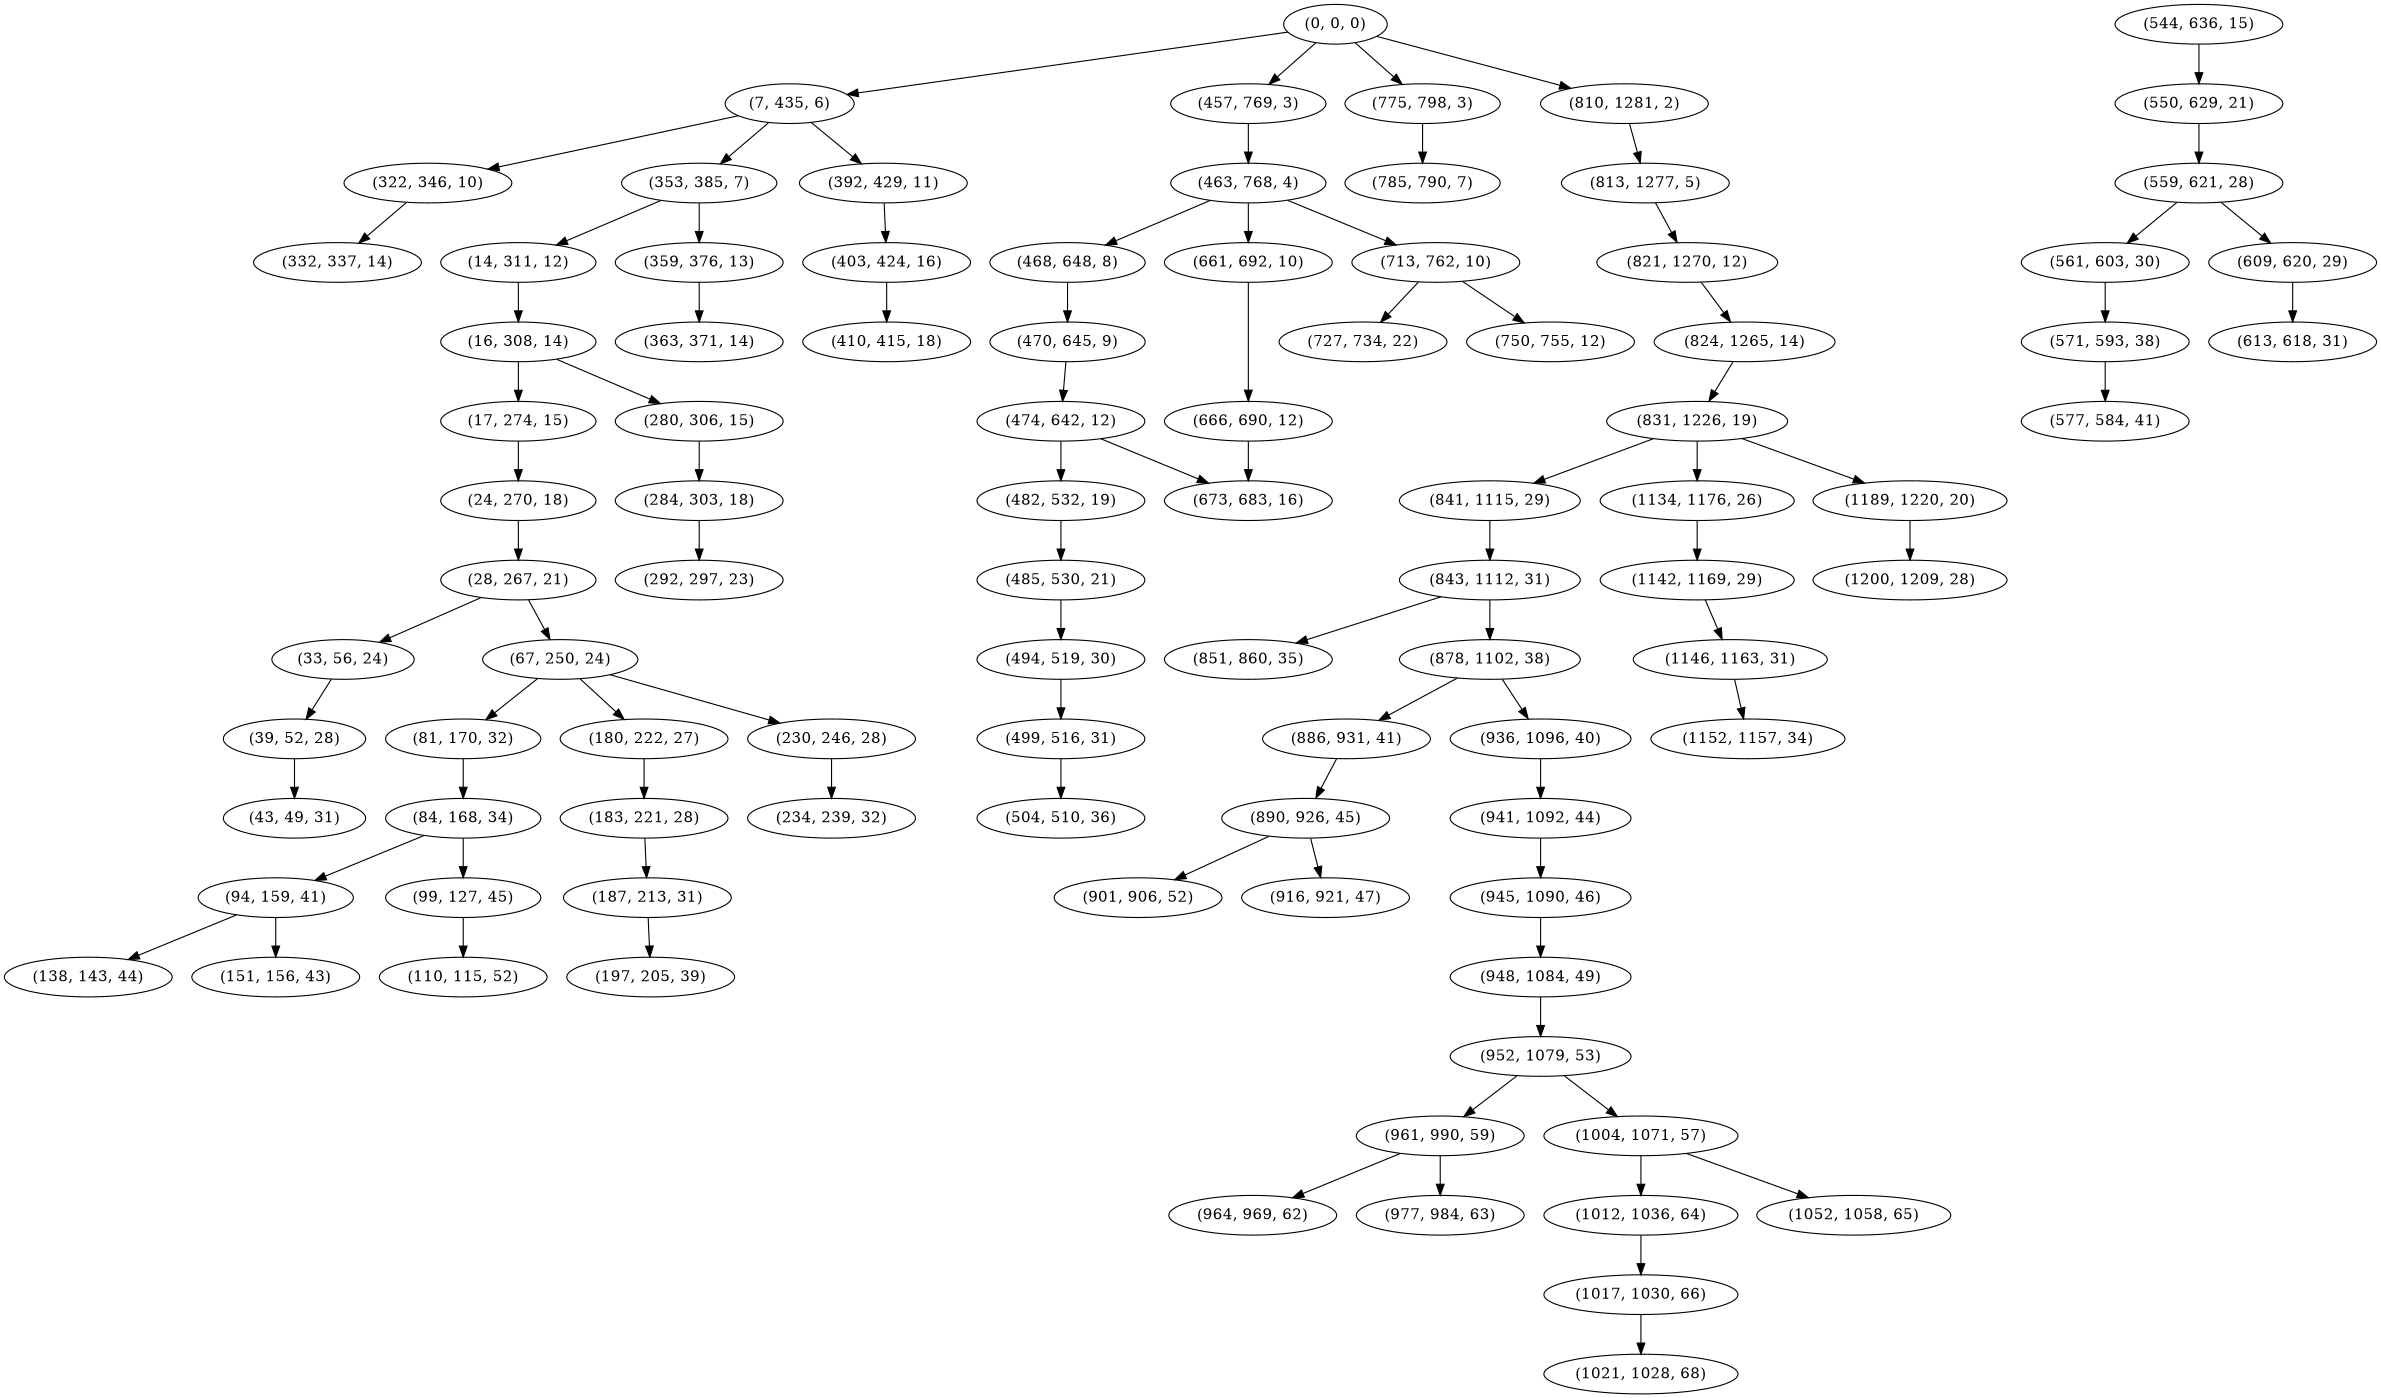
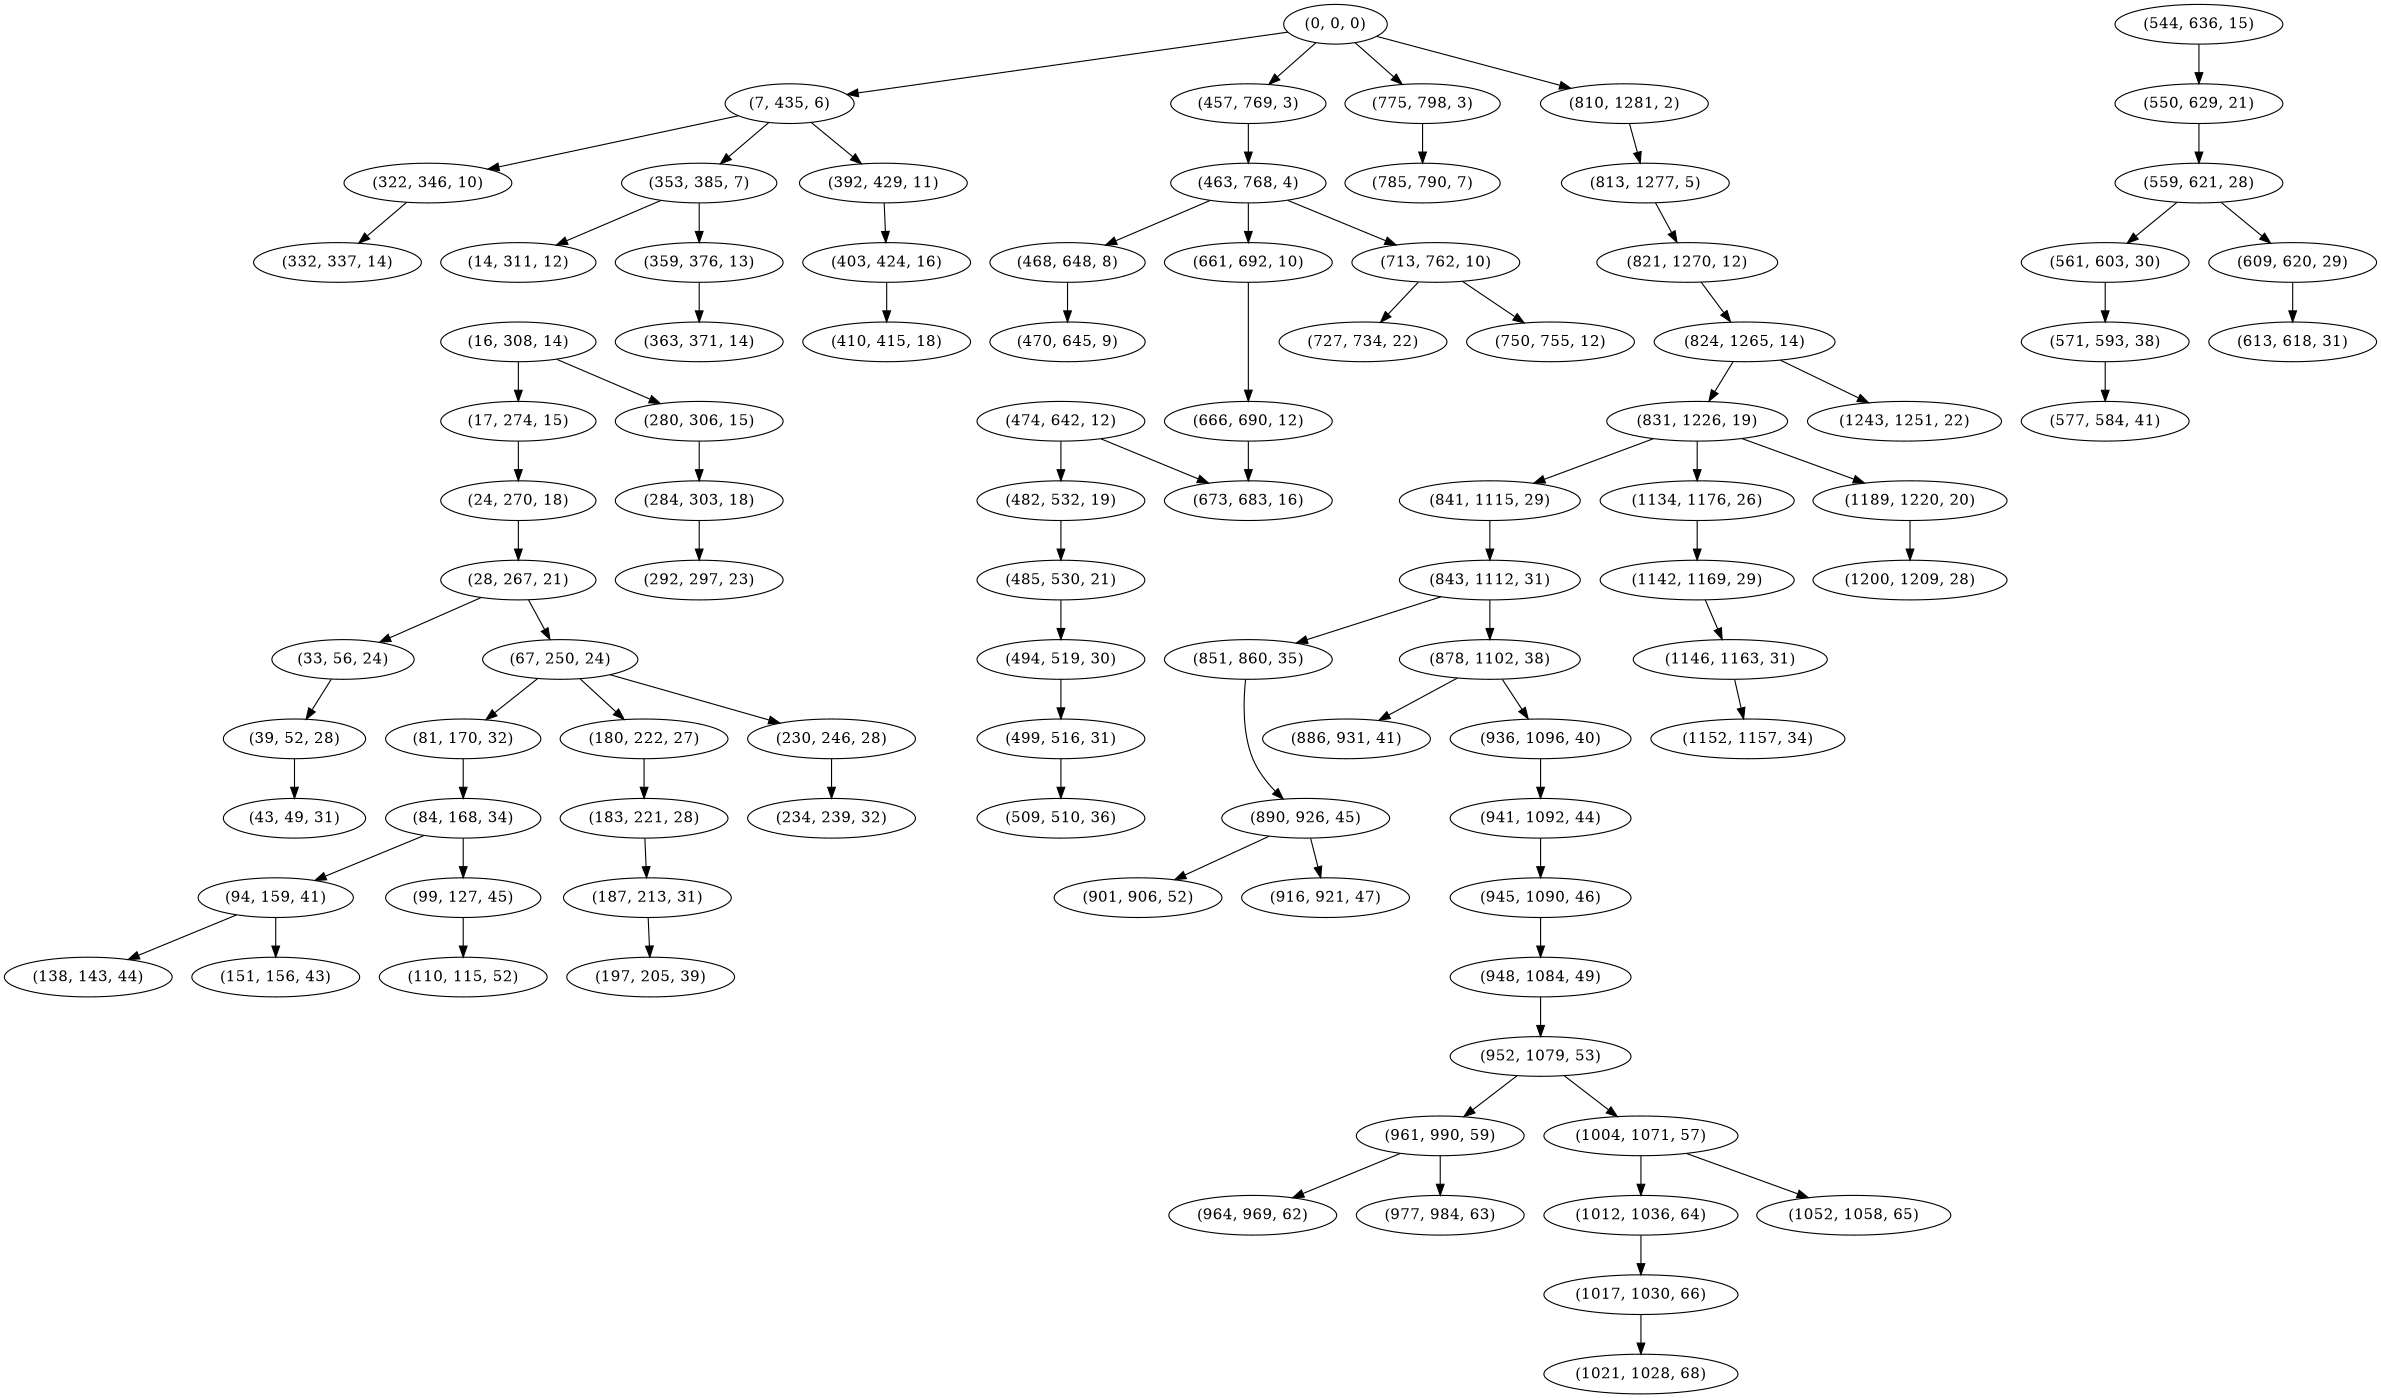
(518, 297) -> none
(1065, 376) -> none
none -> (1904, 421)
(1329, 773) -> (1247, 739)
(1061, 818) -> (1061, 818)
